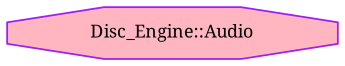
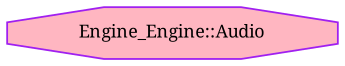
(172, 33) -> (172, 33)
